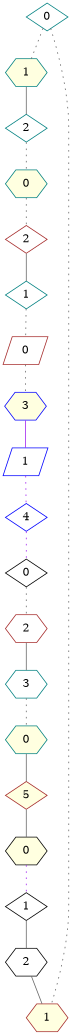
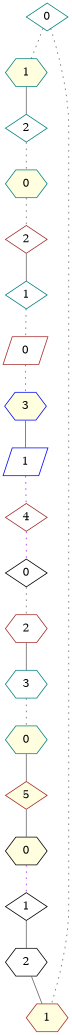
(26, 517) -> (26, 517)
